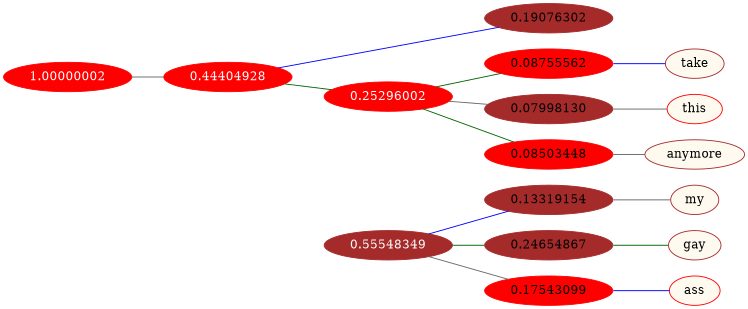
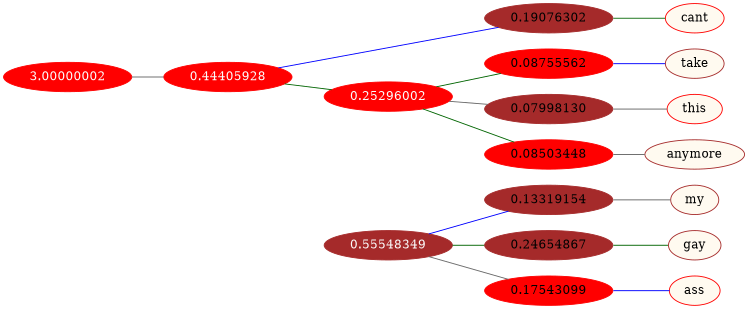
none -> (695, 18)
(68, 77) -> (68, 77)
(228, 77) -> (228, 77)
